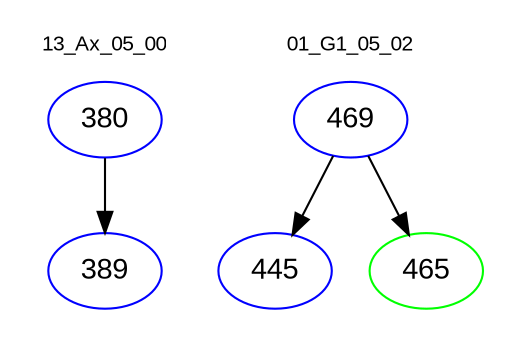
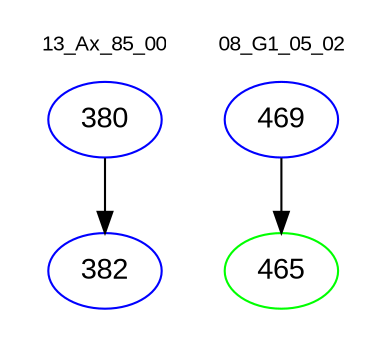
(105, 45) -> (105, 45)
(351, 45) -> (282, 45)
(105, 271) -> (105, 271)
(275, 271) -> none
